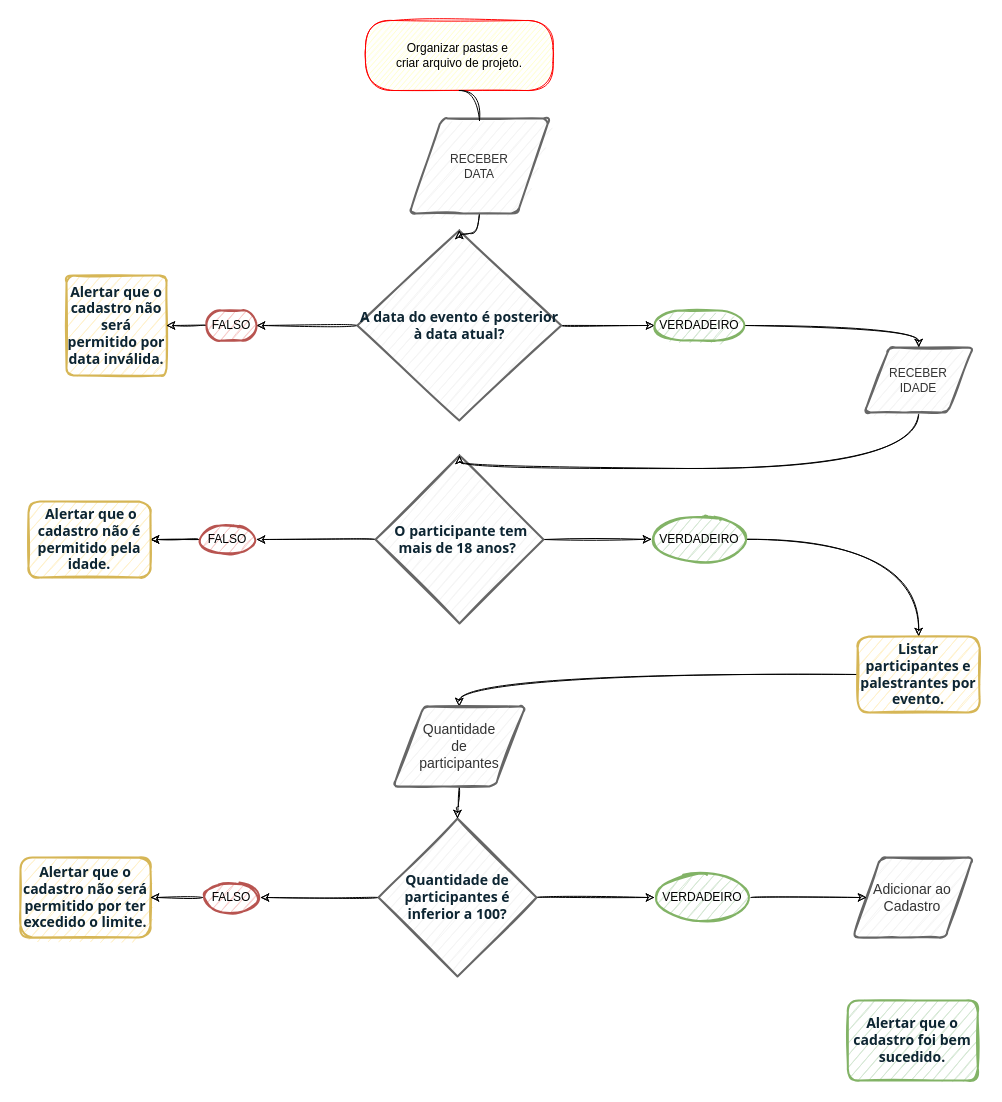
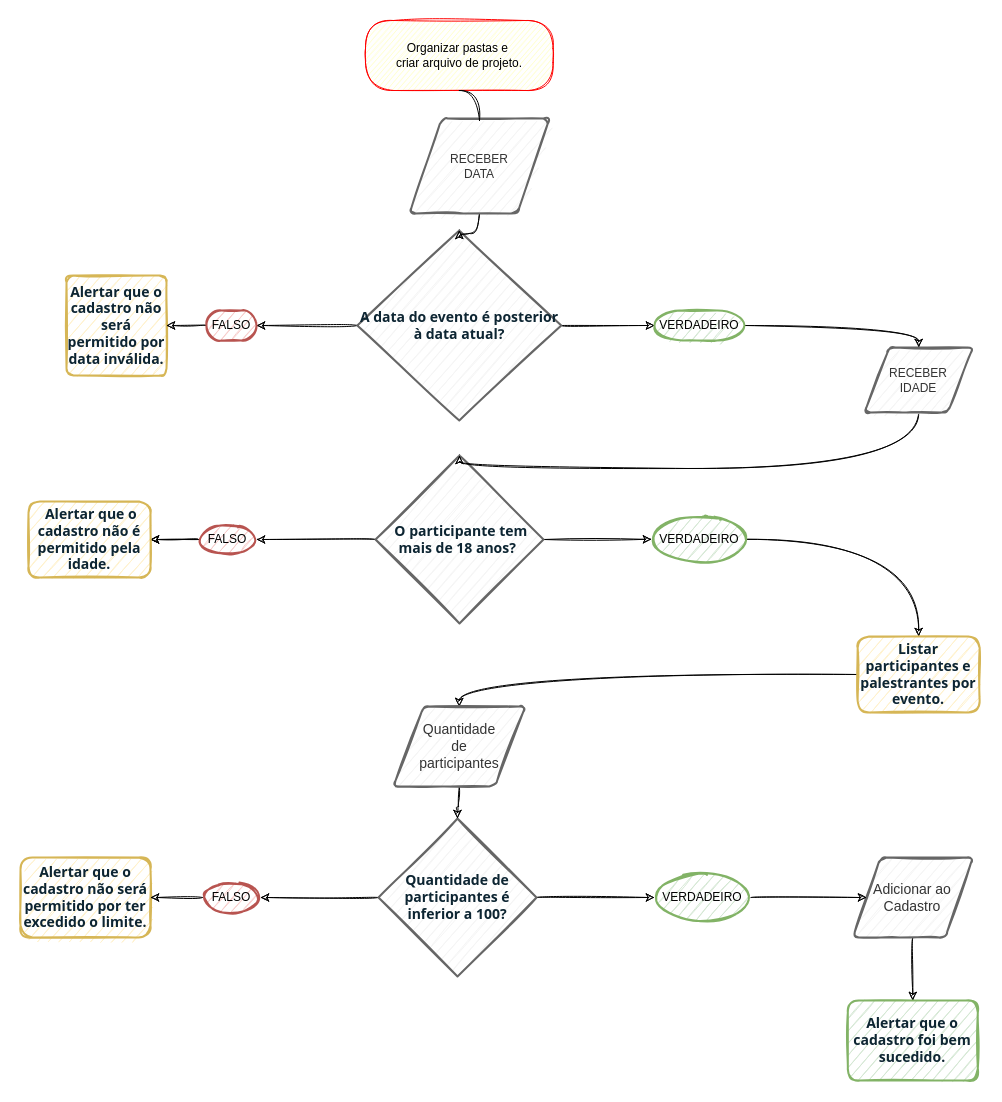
none -> (913, 966)
